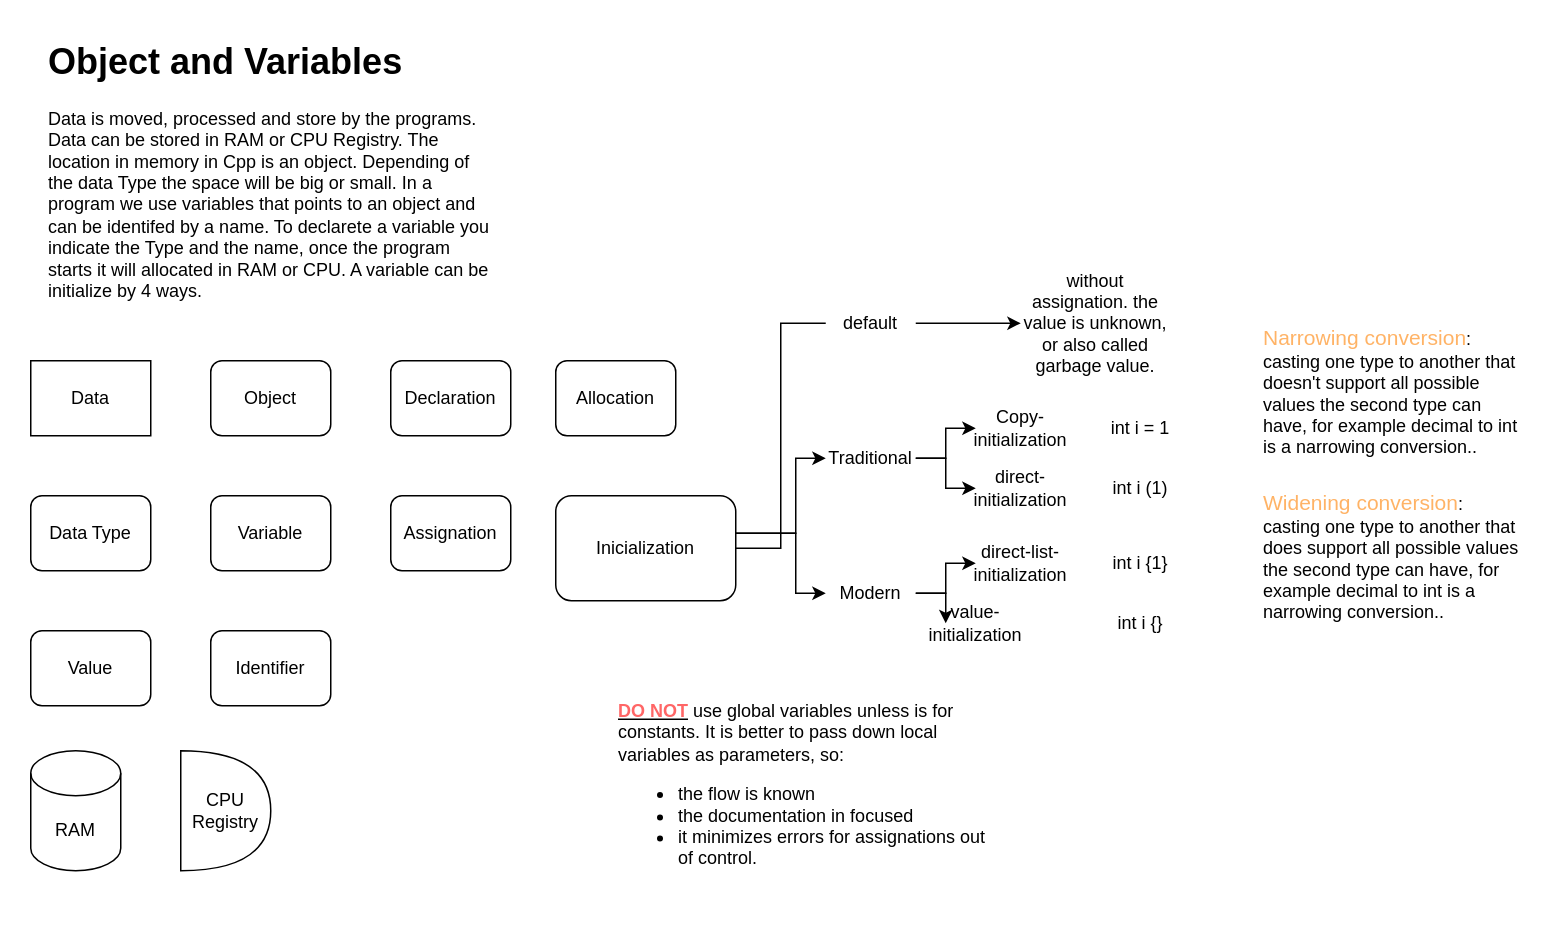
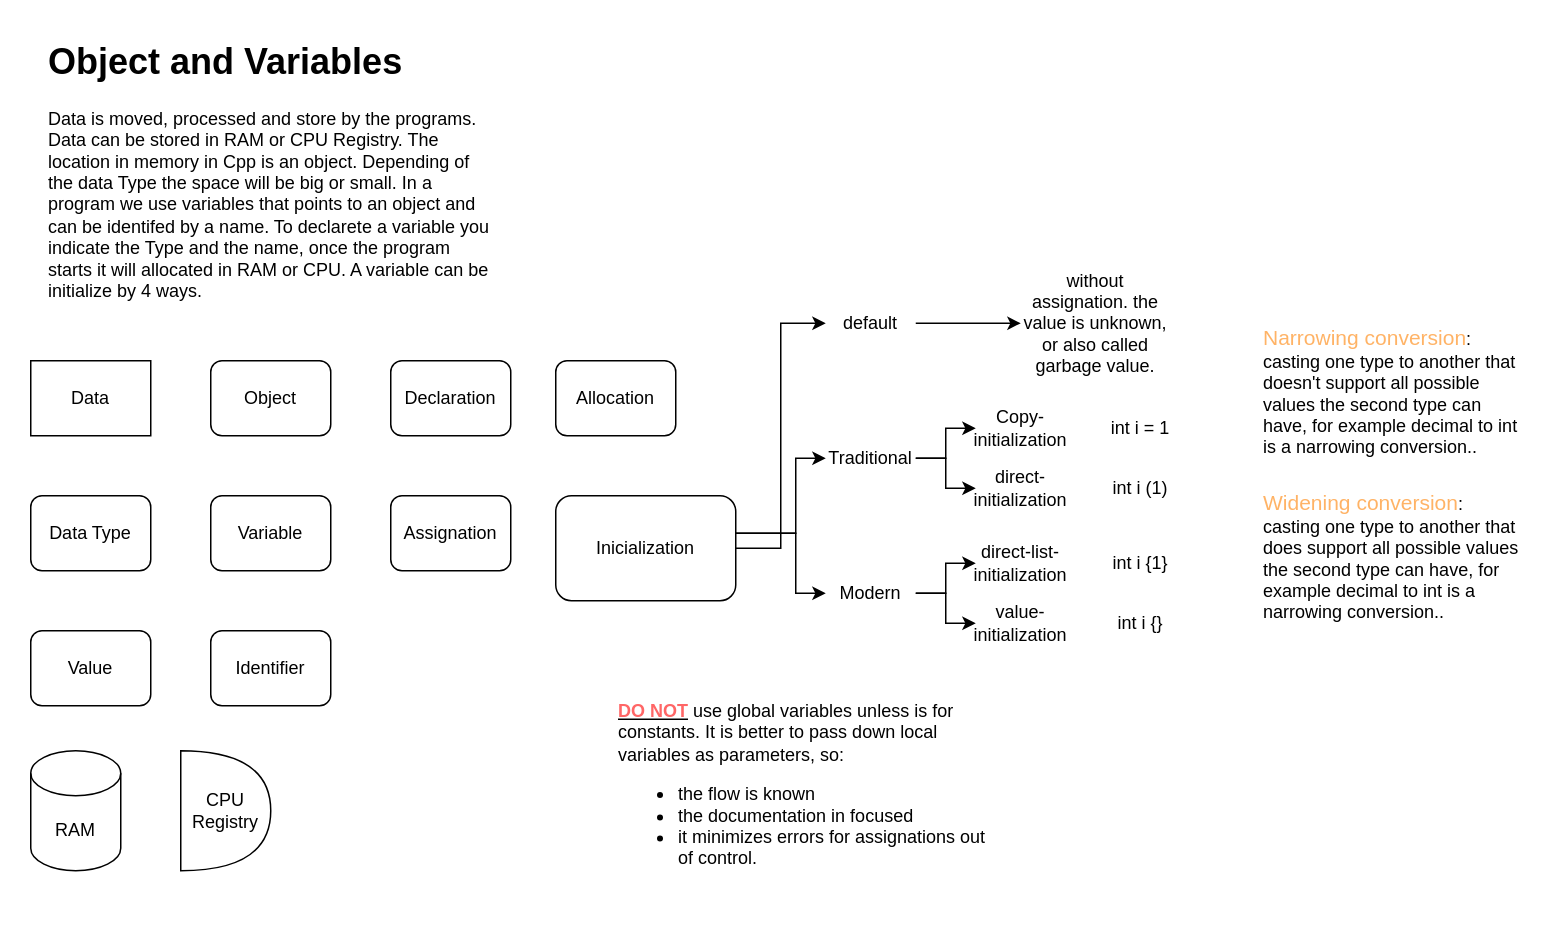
(818, 323) -> (814, 323)
(976, 623) -> (1021, 623)
